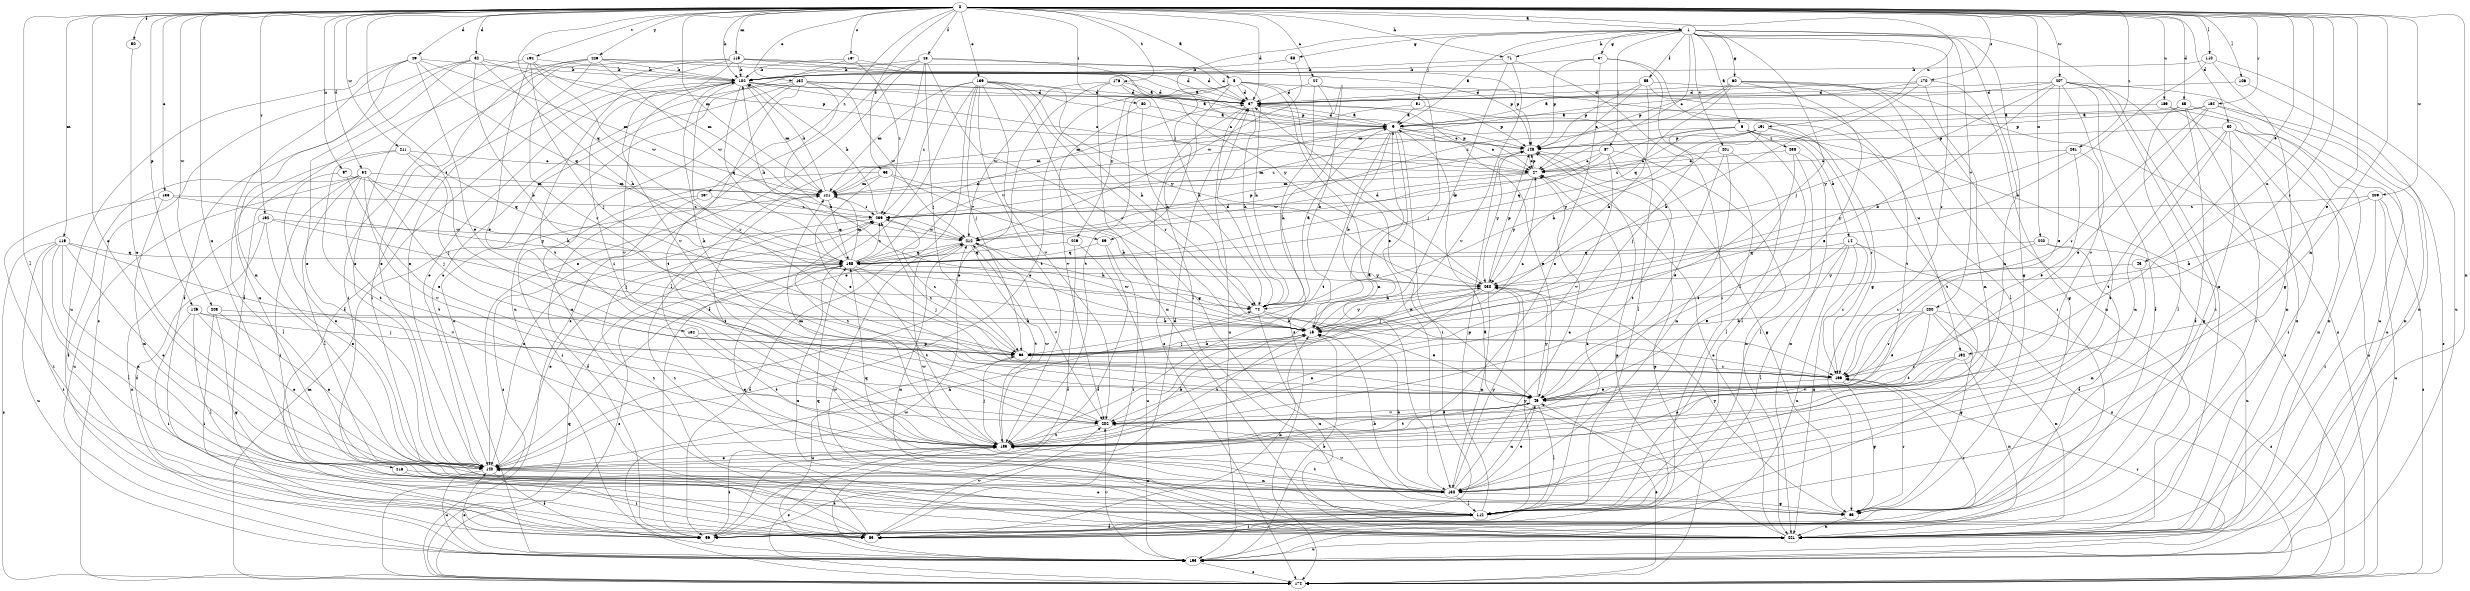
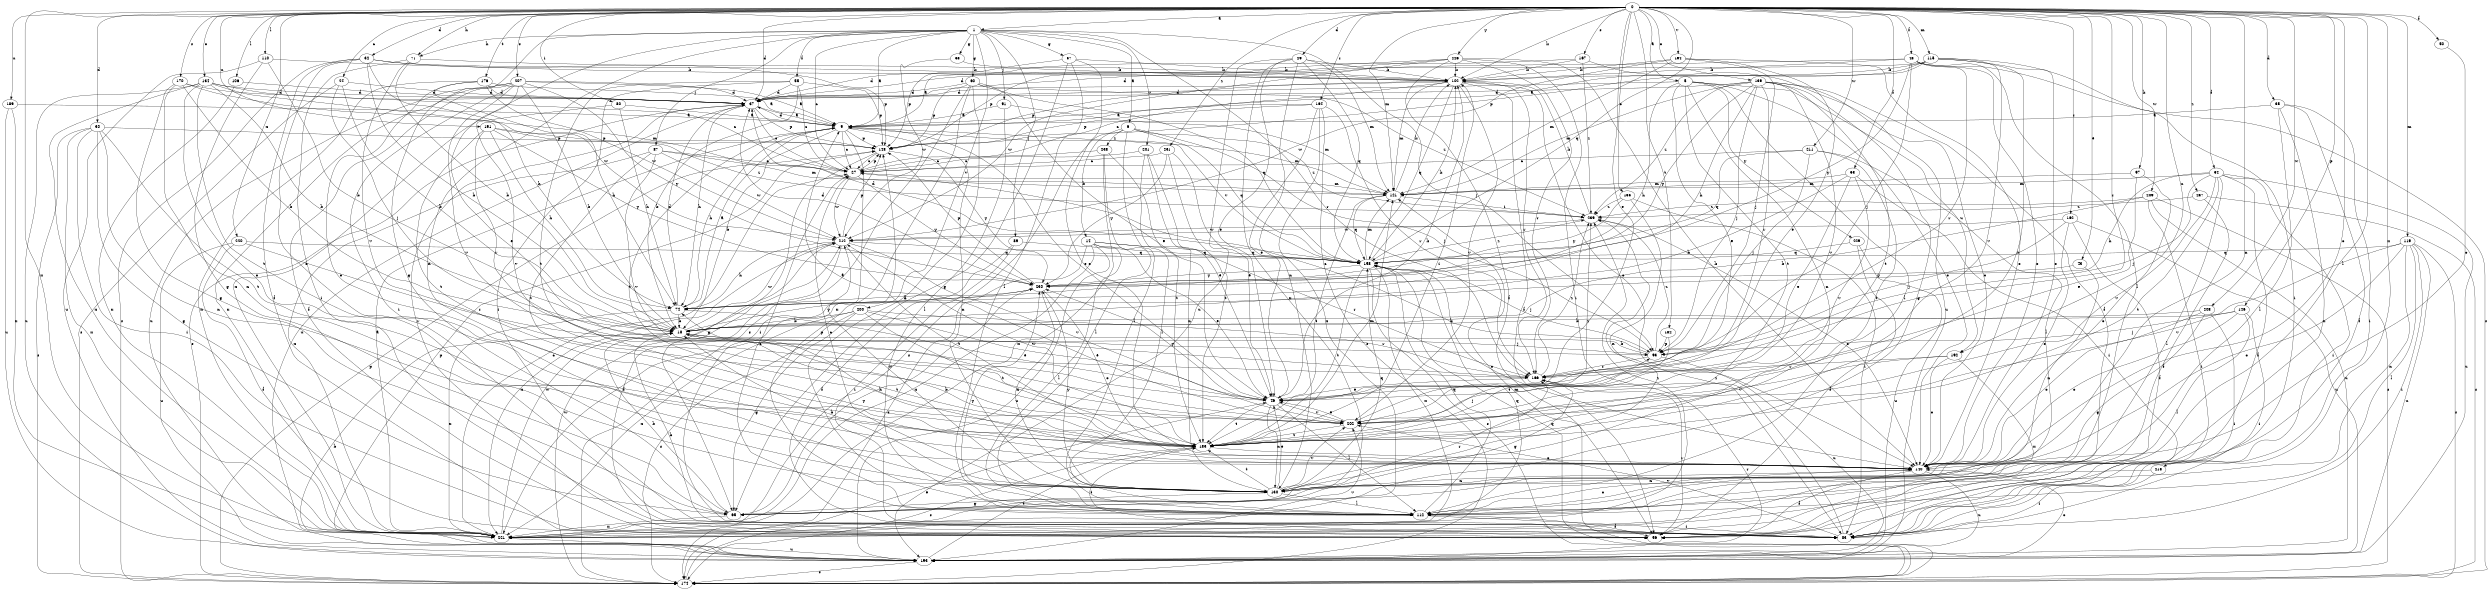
(2060, 44) -> (520, 44)
(991, 215) -> (1630, 381)
(382, 264) -> (1716, 264)
(1175, 321) -> (418, 321)
(1249, 342) -> none
